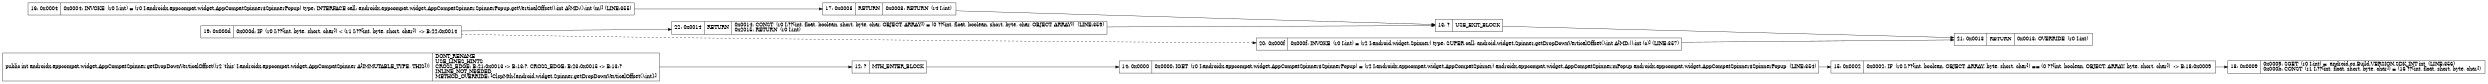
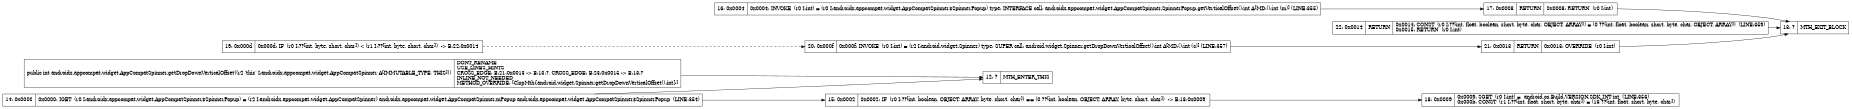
(919, 9) -> (1581, 9)
(1478, 25) -> (1823, 28)
(565, 30) -> none
(768, 30) -> (1429, 30)
(1727, 32) -> (1702, 43)
(898, 67) -> (1026, 77)
(1021, 67) -> (787, 87)
